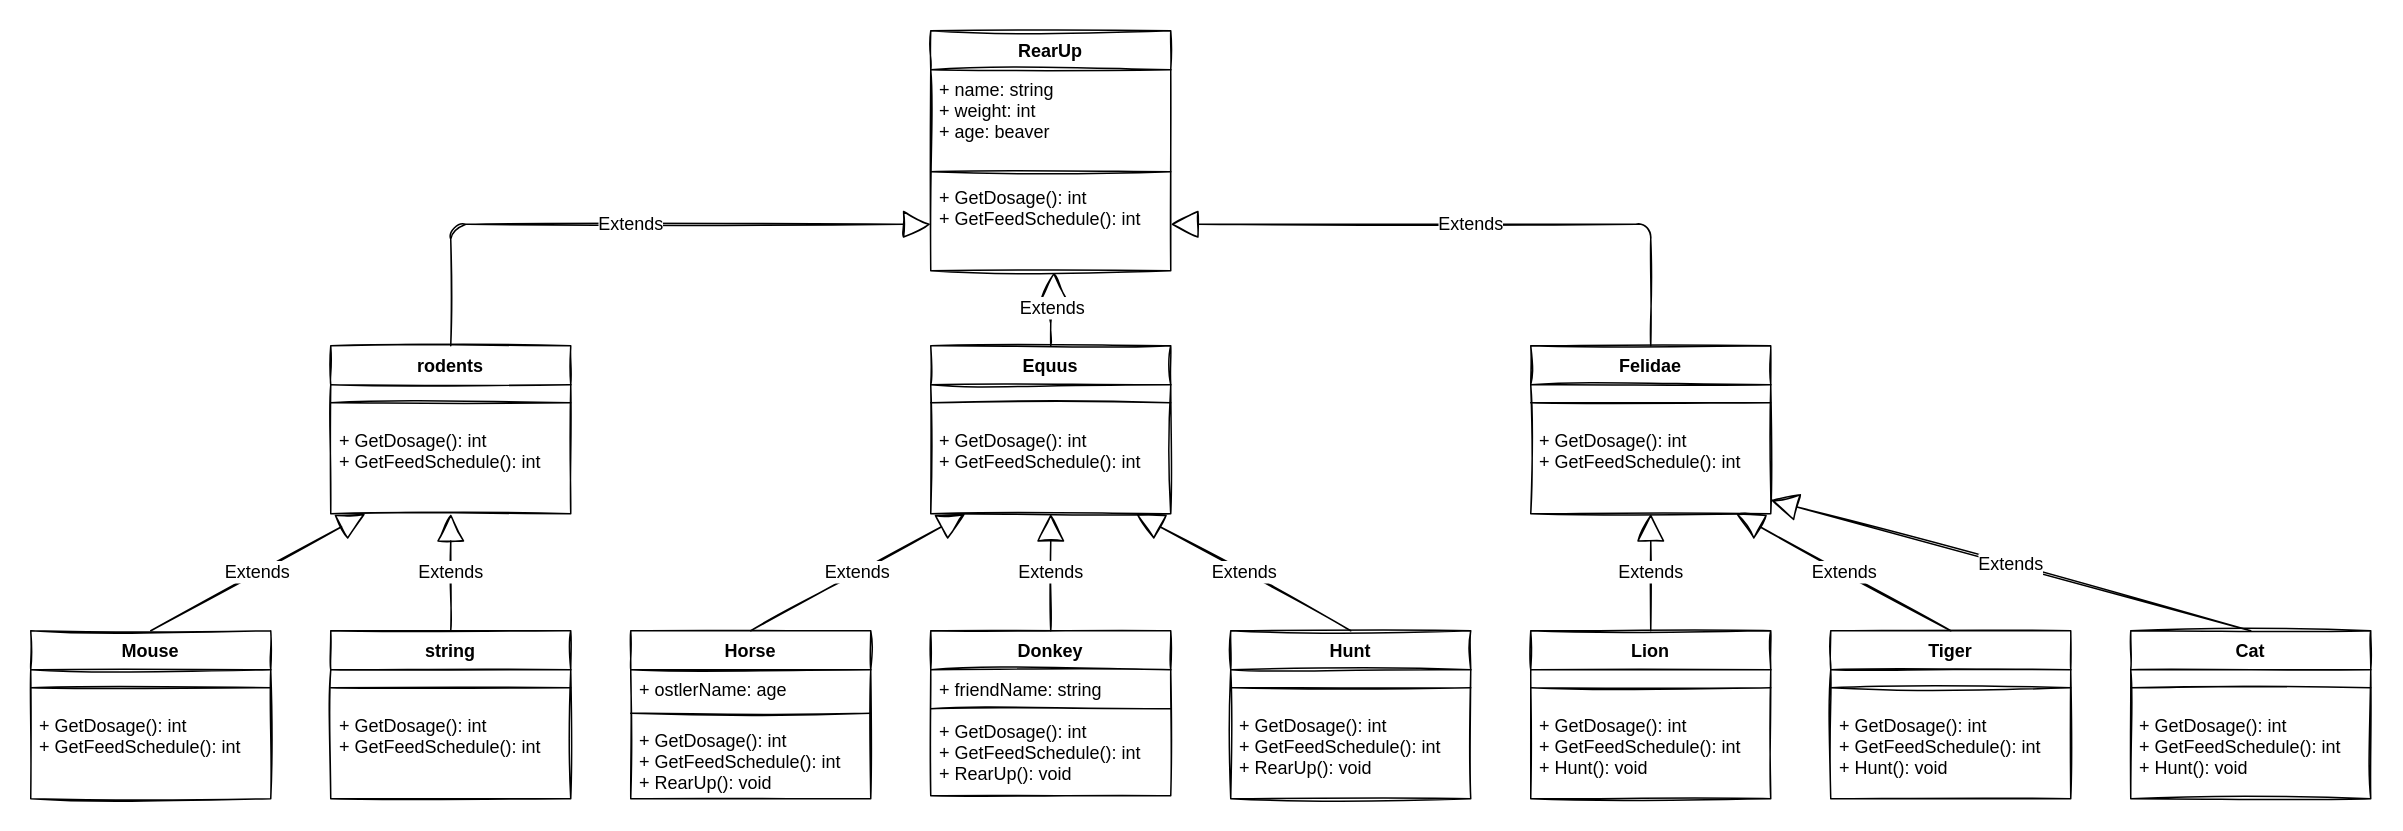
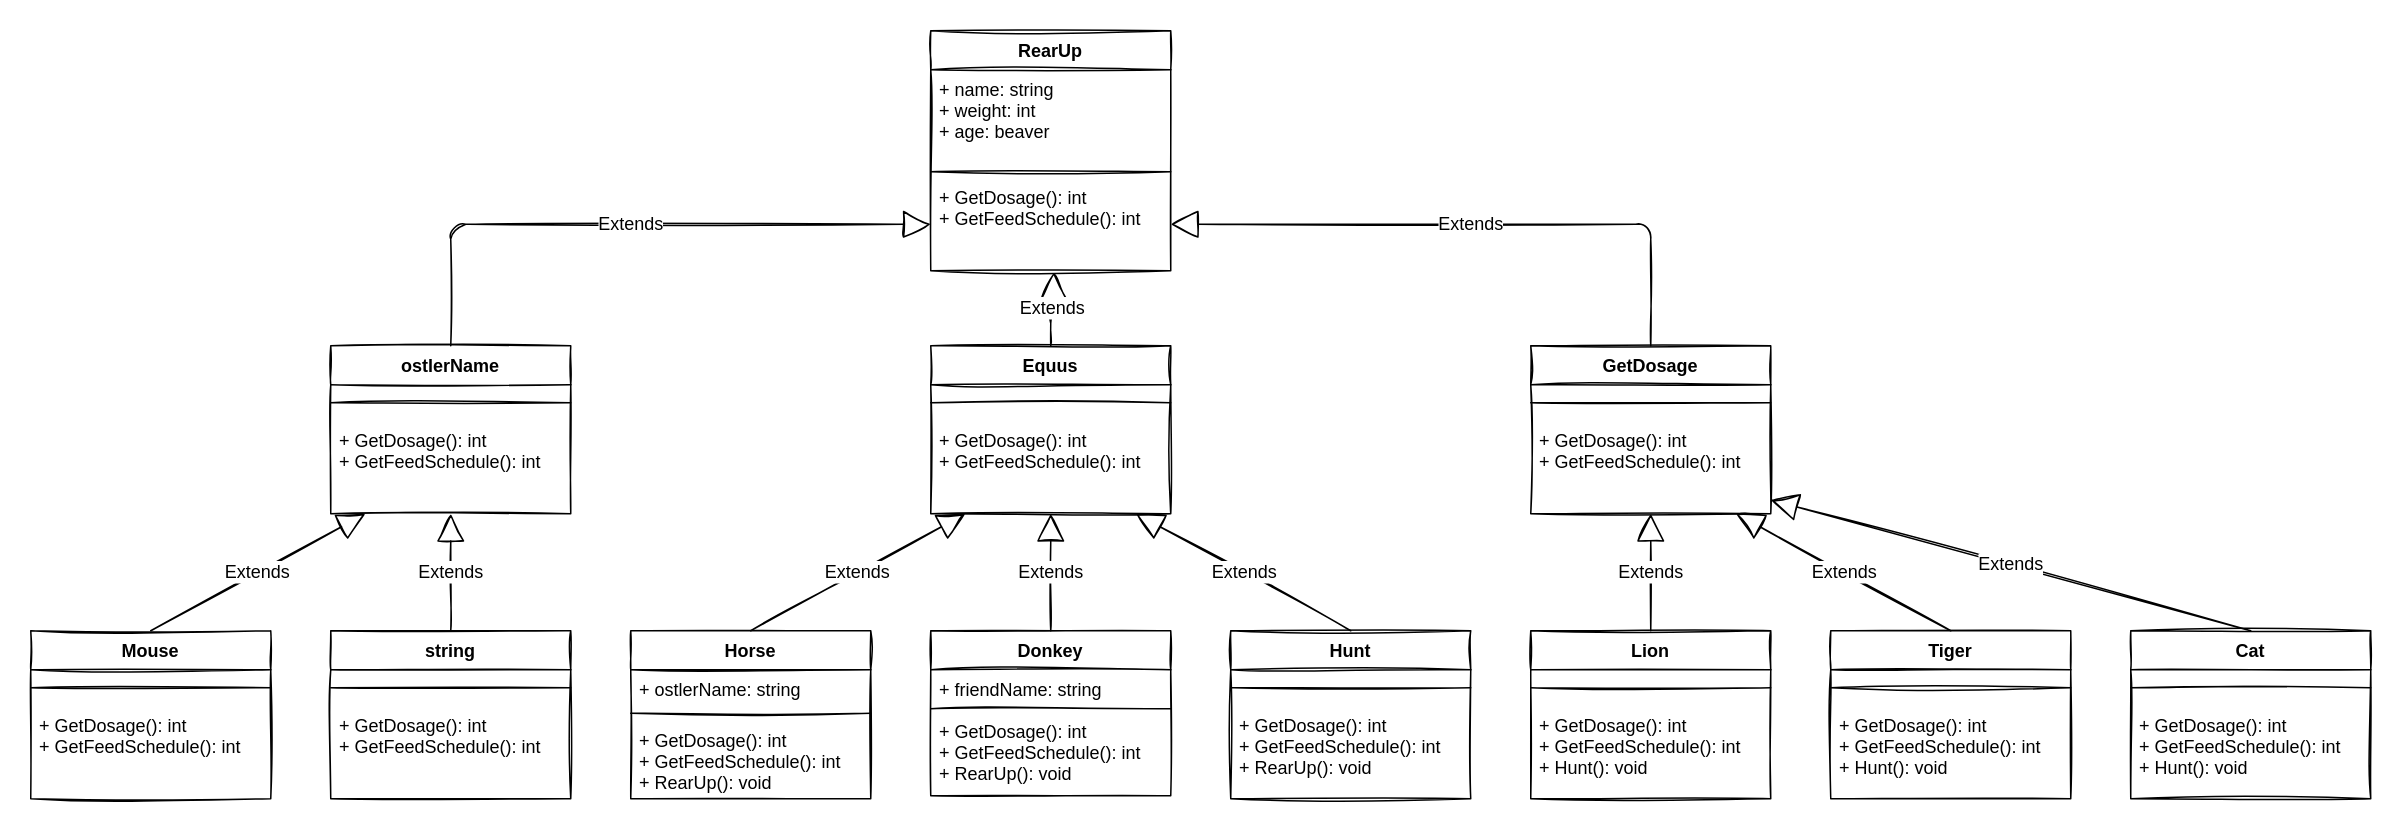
(450, 366) -> (450, 366)
(1650, 366) -> (1650, 366)
(715, 690) -> (728, 690)
